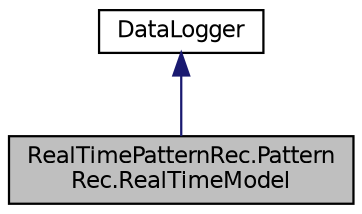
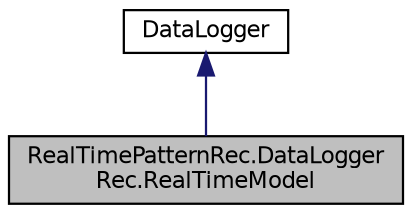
(181, 170) -> (206, 170)
